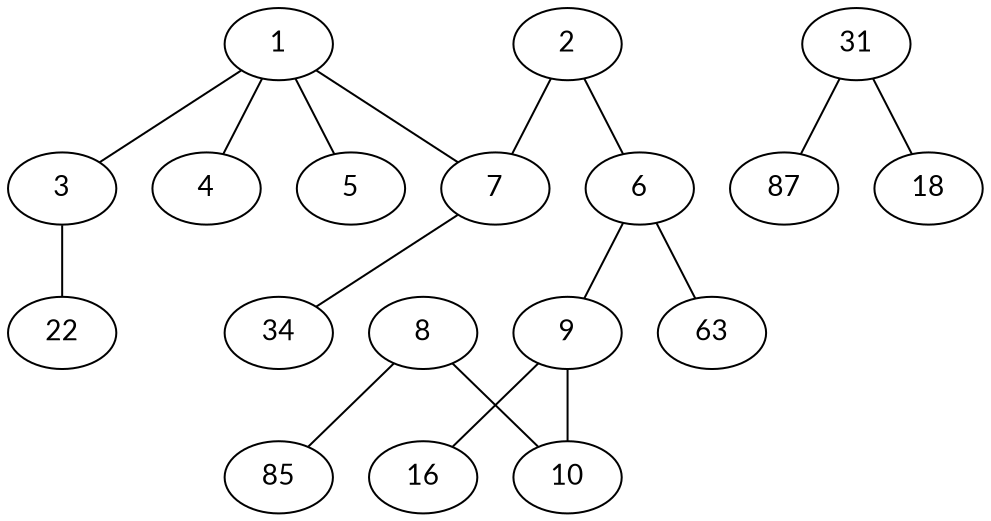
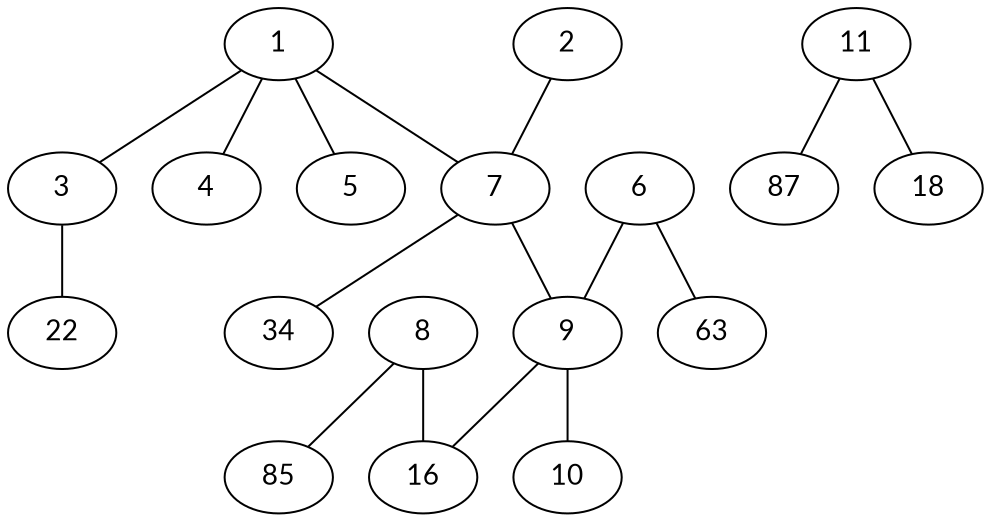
(856, 44) -> (856, 44)
(604, 116) -> none
none -> (532, 261)
(487, 397) -> (423, 405)
